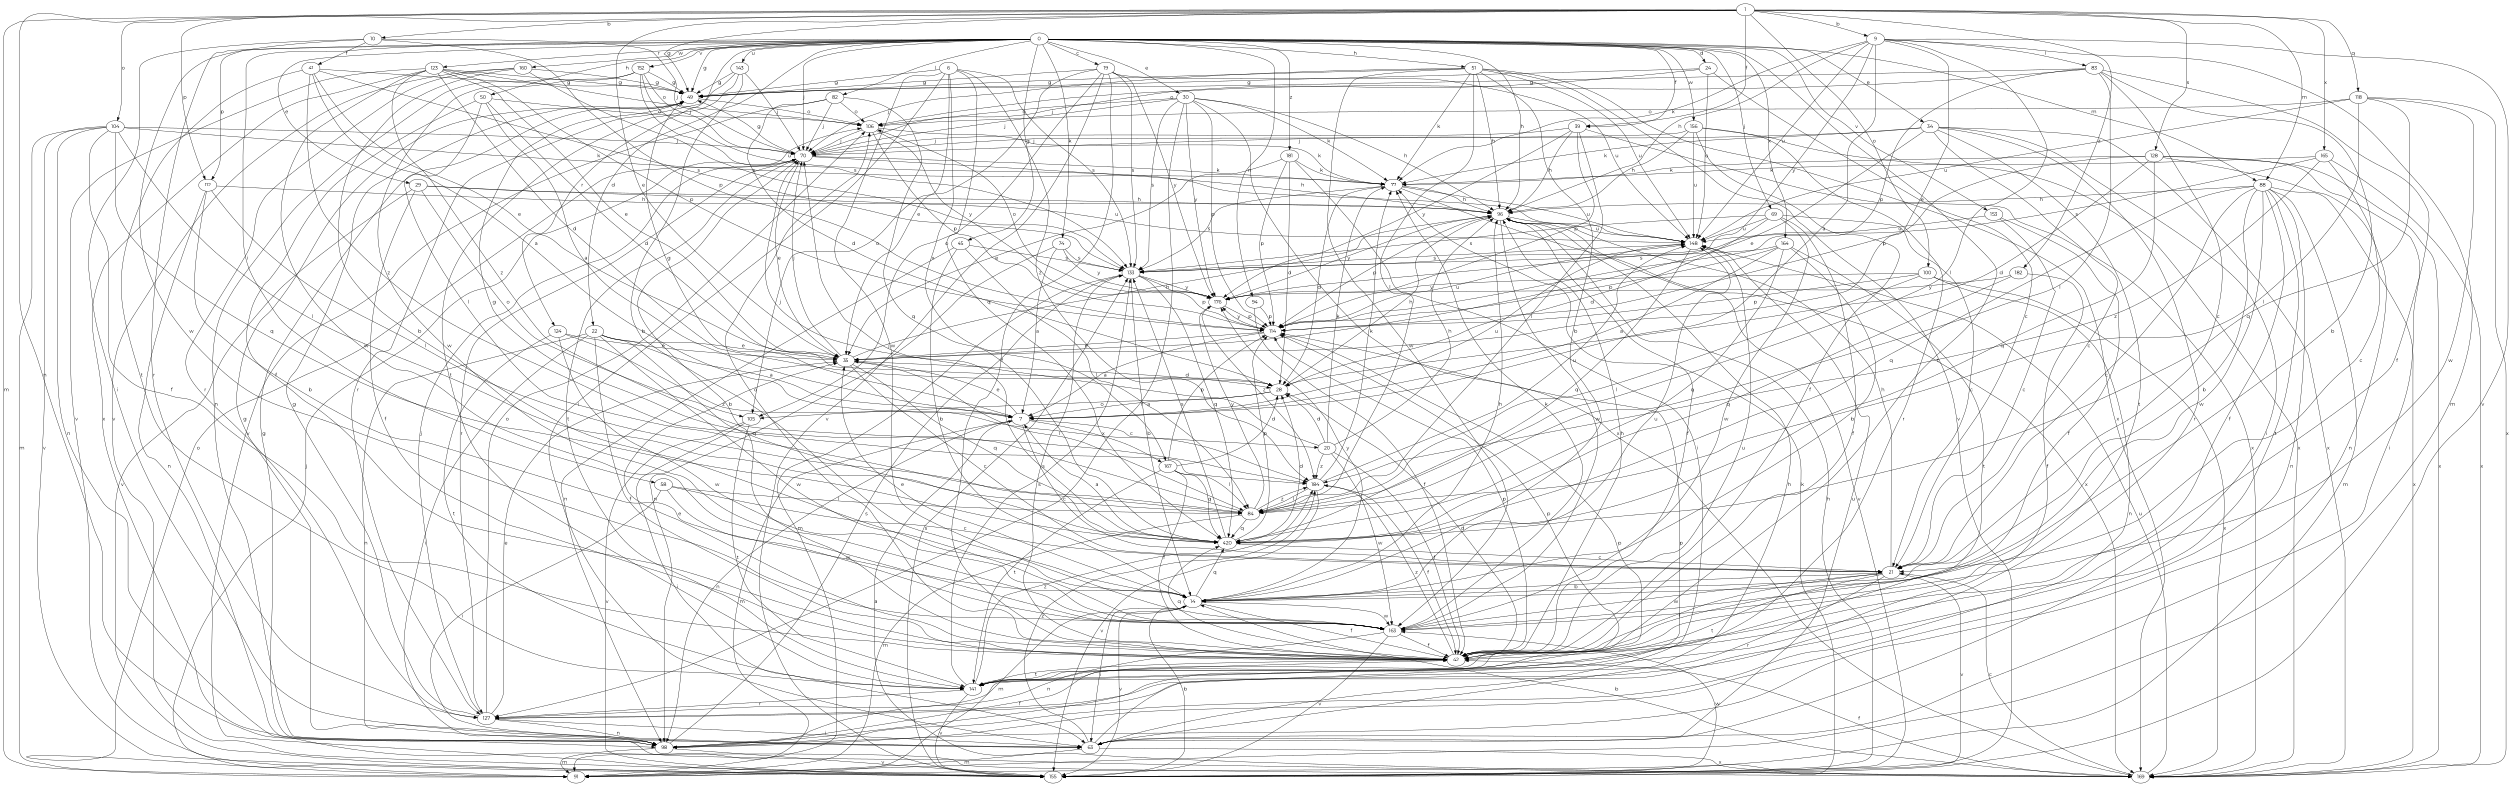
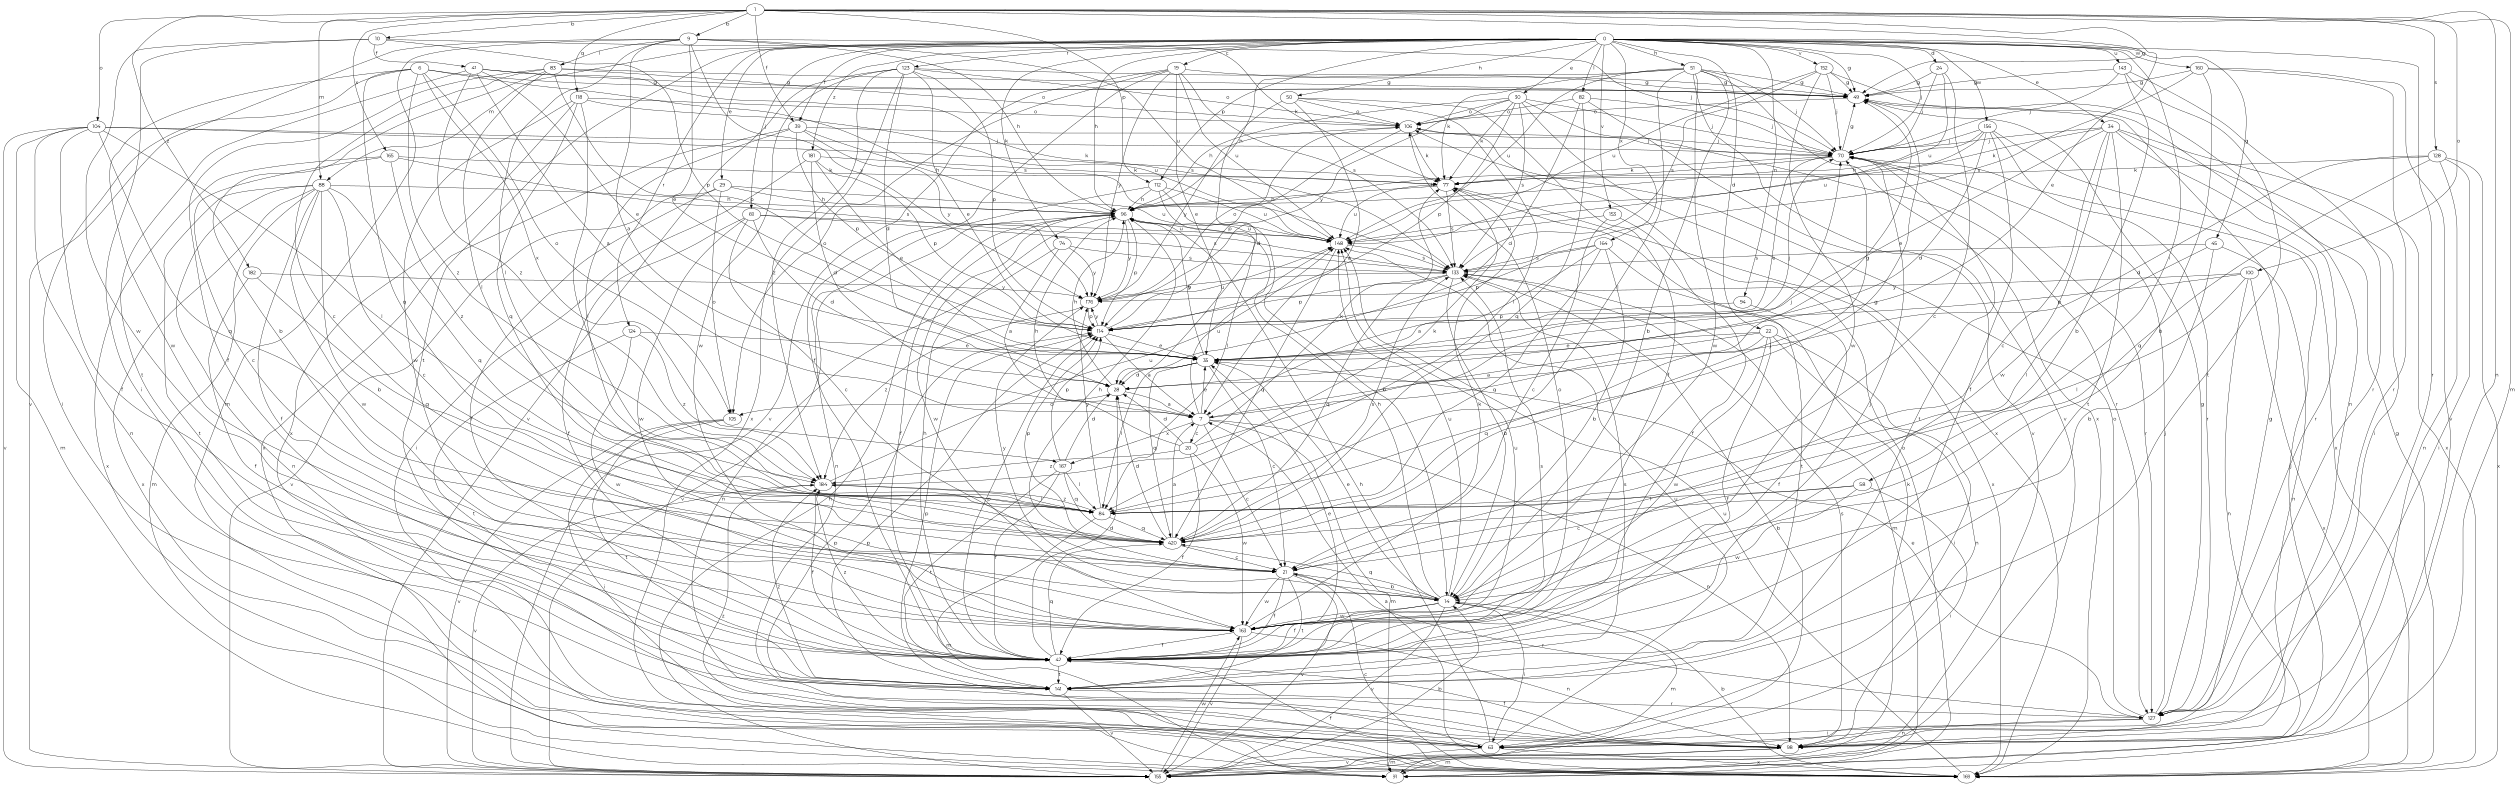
none -> (1247, 214)
(1320, 269) -> (1484, 358)
(1704, 284) -> none
(730, 405) -> (1870, 405)
none -> (1775, 518)
(926, 529) -> (1778, 529)
